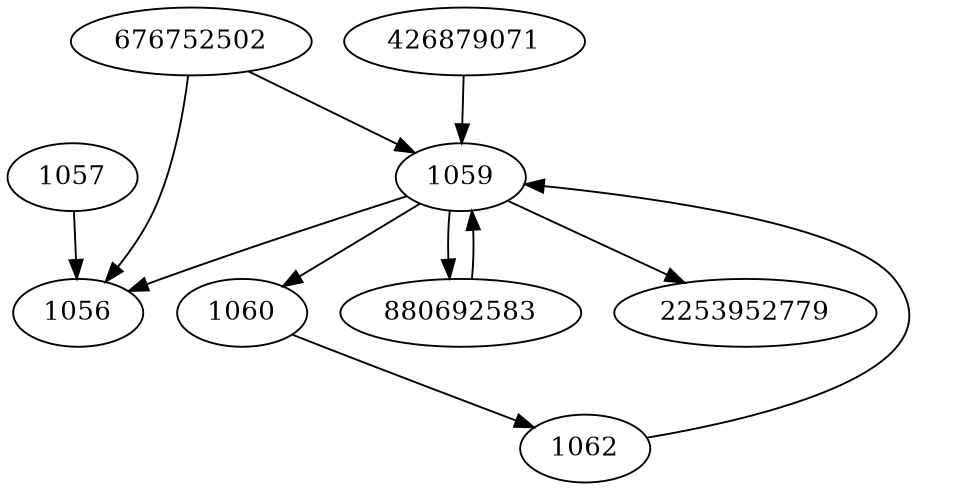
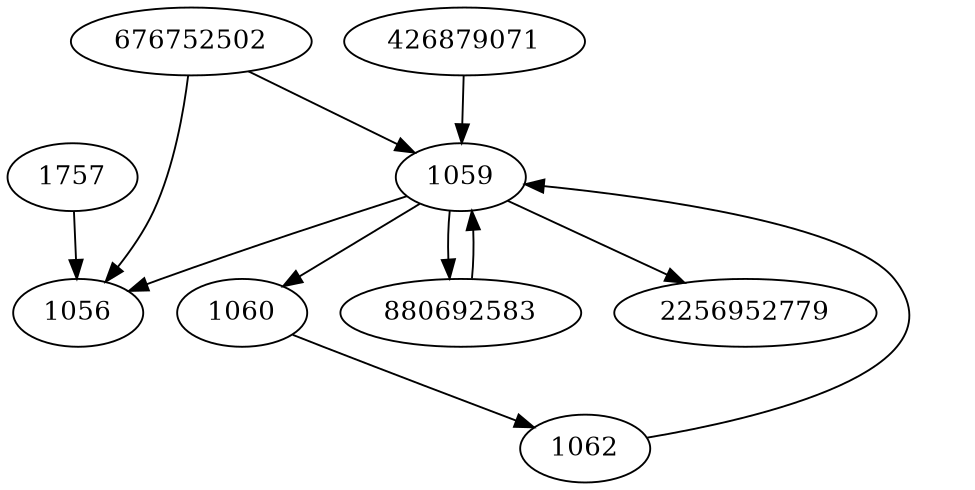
(73, 177) -> (73, 177)
(745, 313) -> (745, 313)
